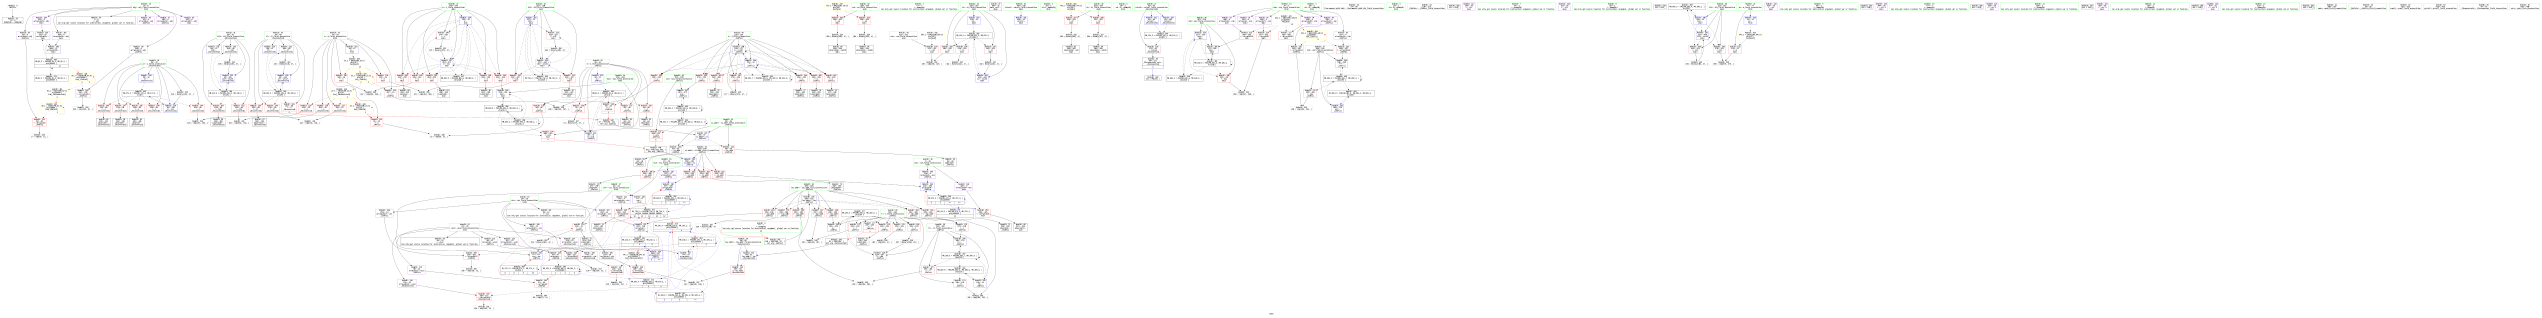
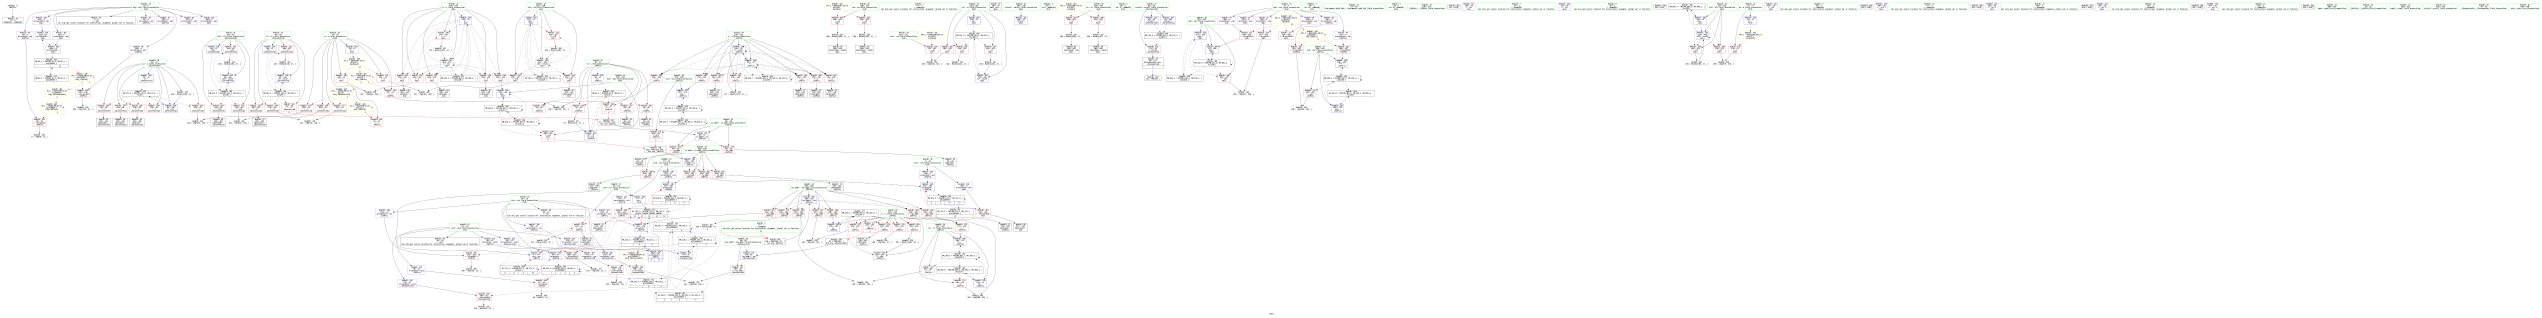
none -> (209, 20)
(439, 136) -> none
